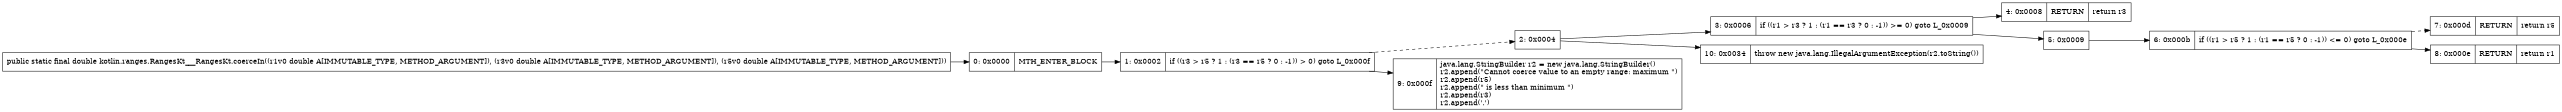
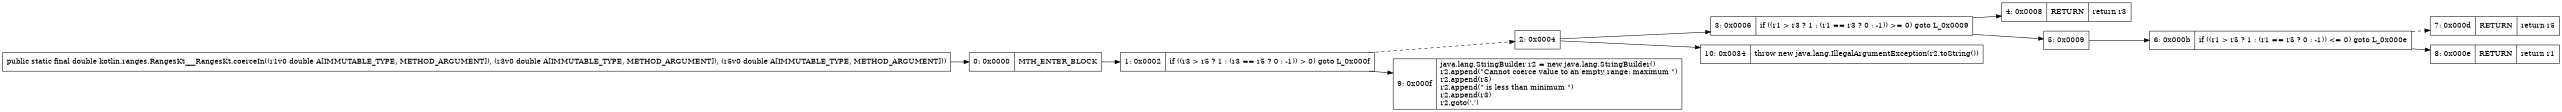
(1465, 103) -> (1460, 103)
